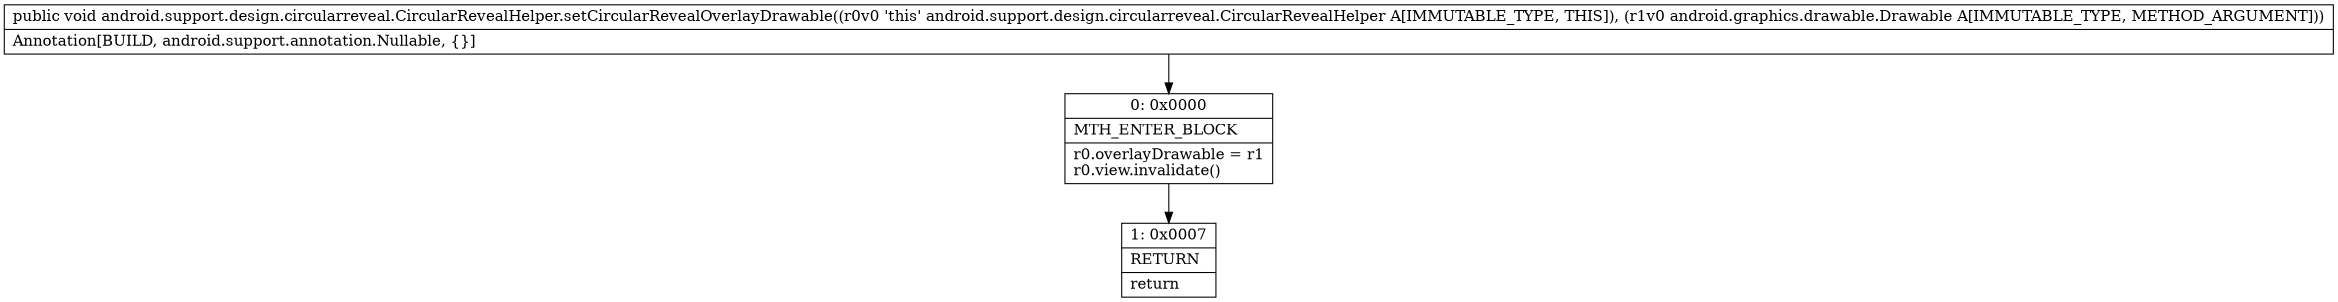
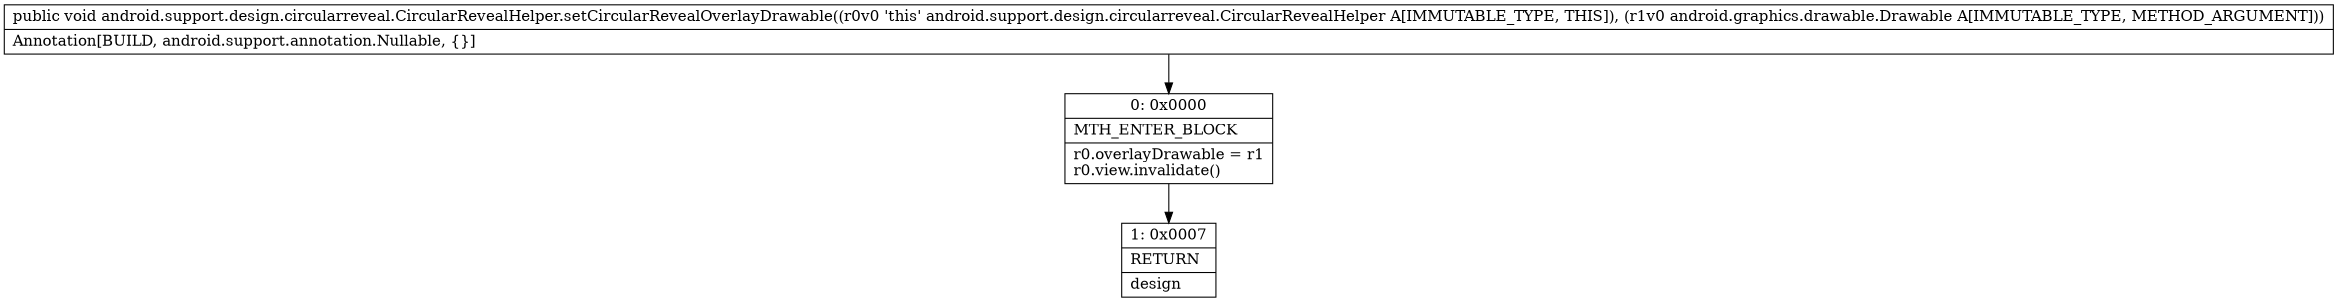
(1155, 284) -> (1156, 284)
